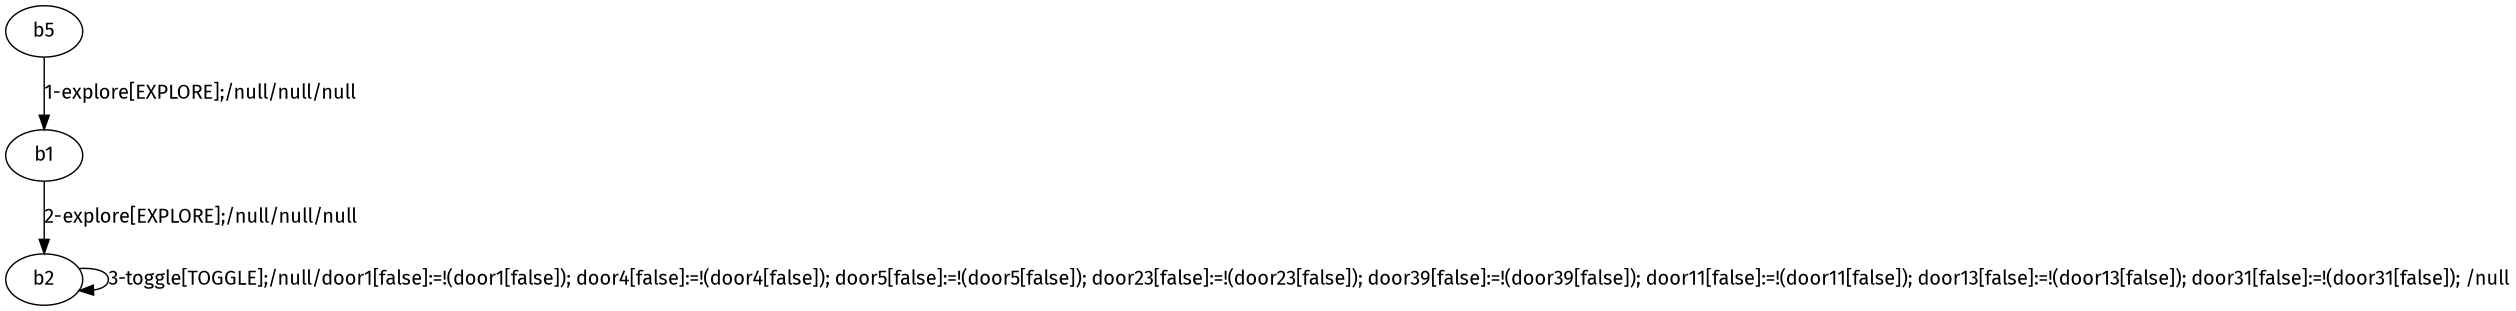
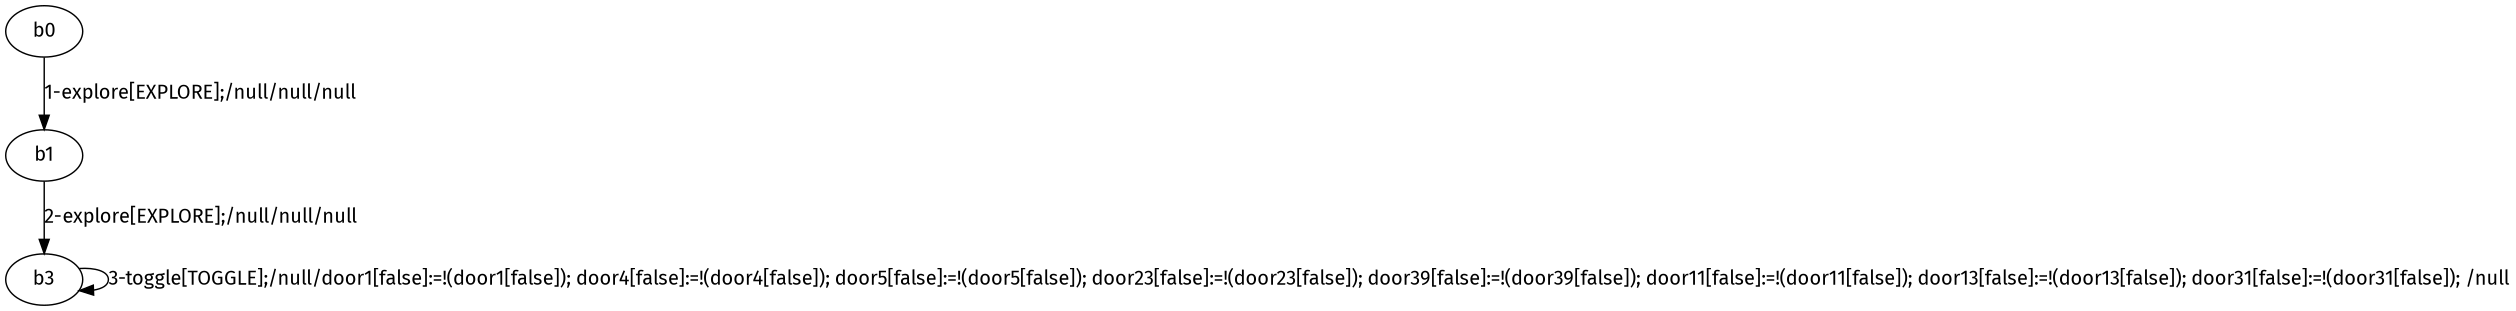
(44, 31) -> (44, 31)
(44, 280) -> (44, 280)
